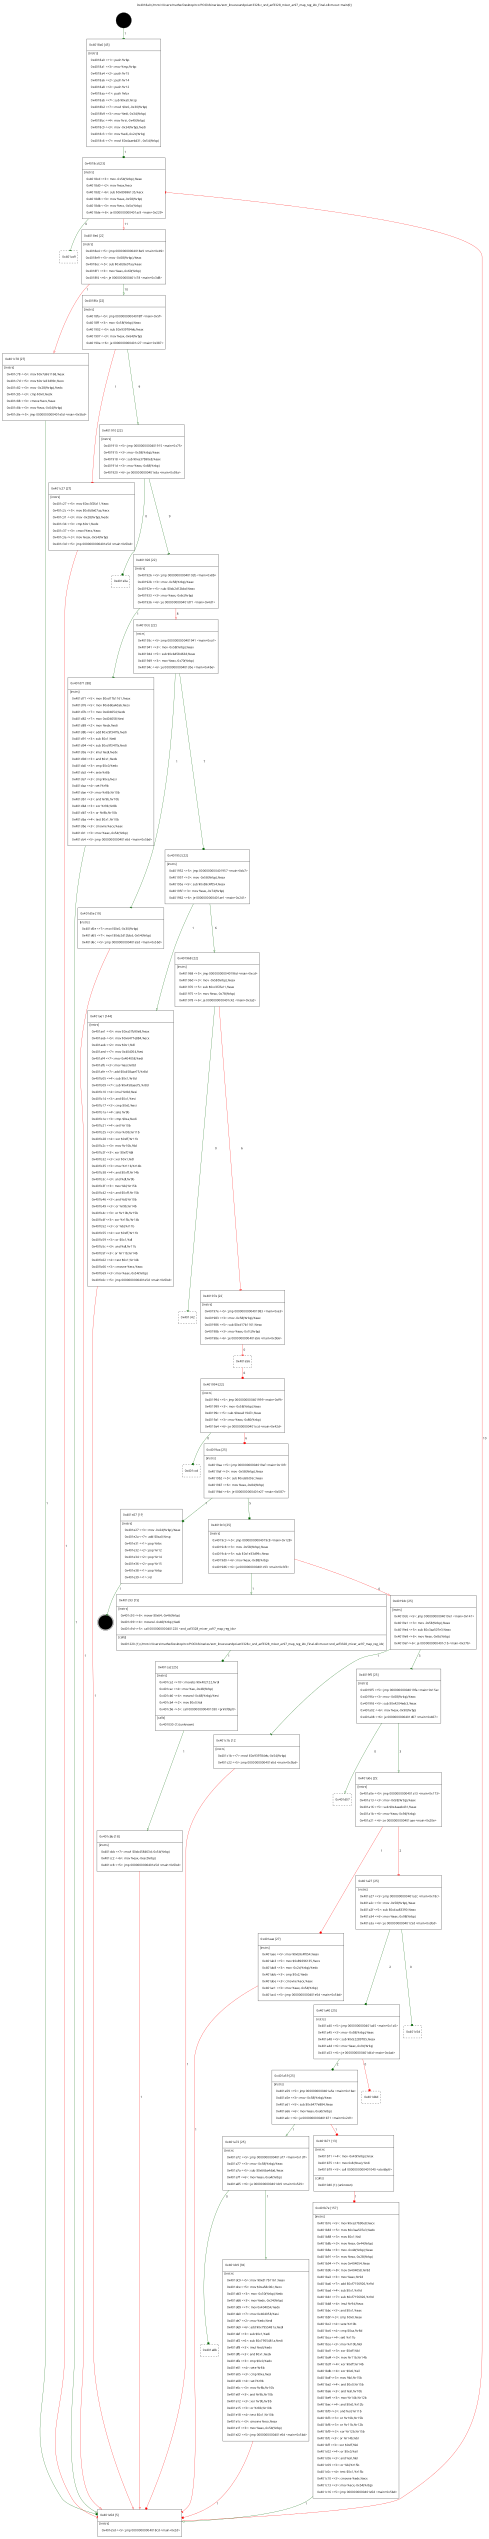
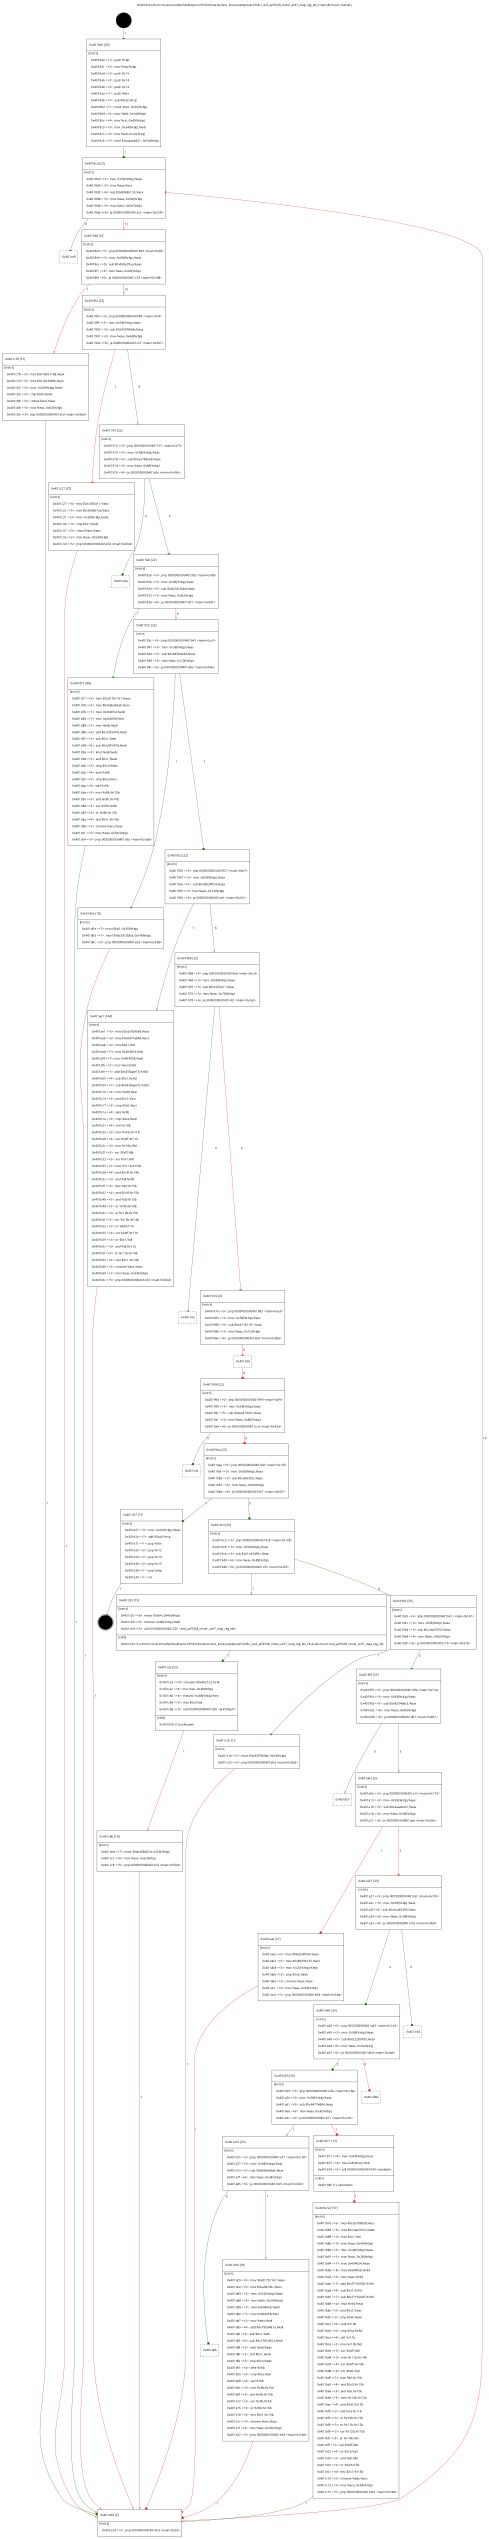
(65, 1541) -> (65, 1541)
(342, 1575) -> (342, 1575)
(166, 1780) -> (166, 1780)
